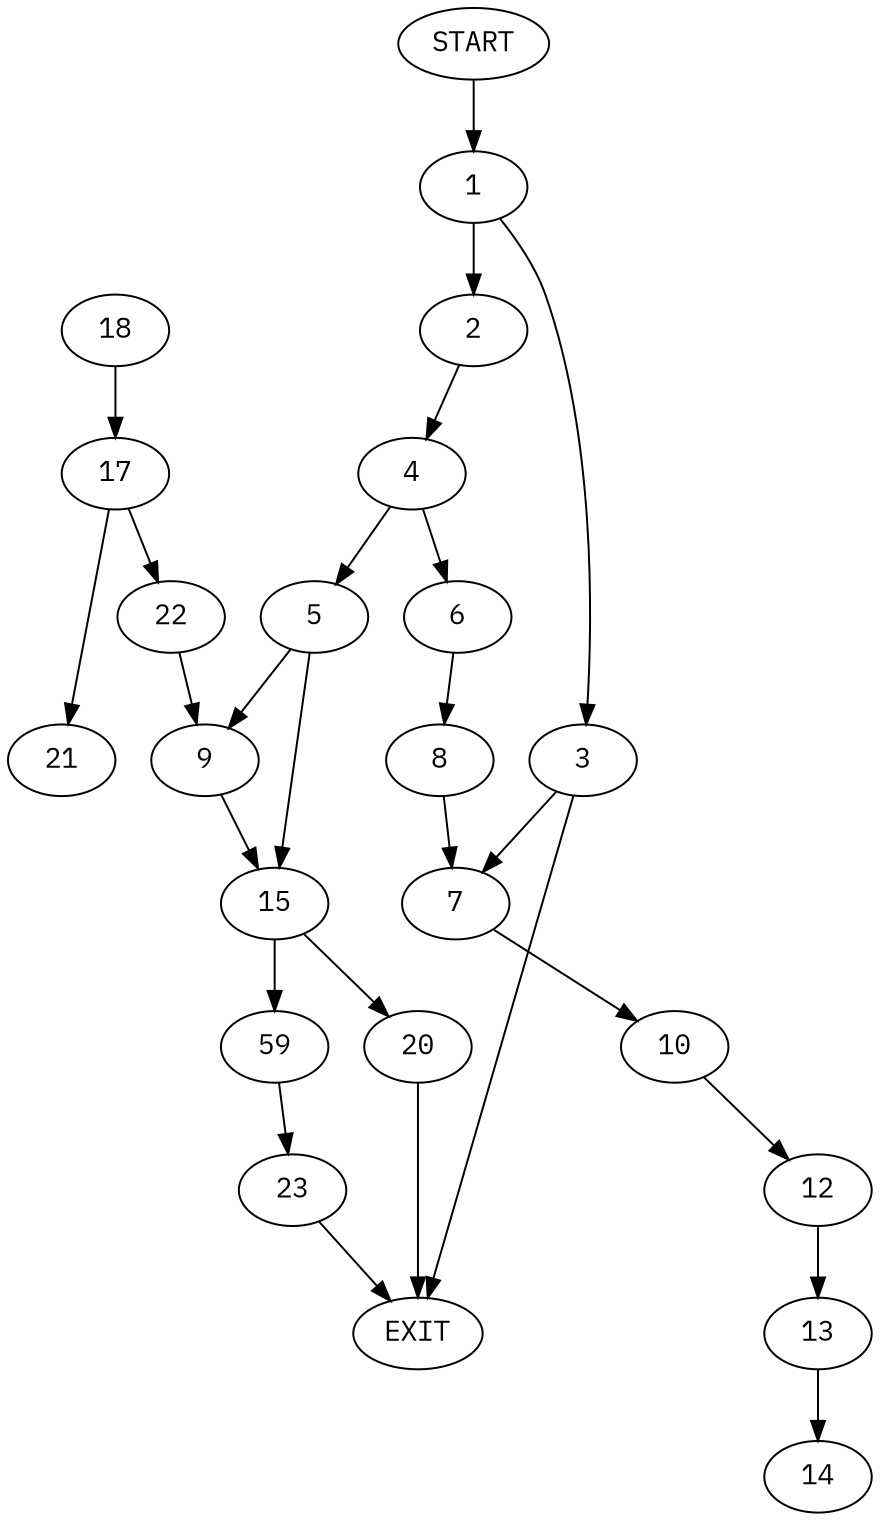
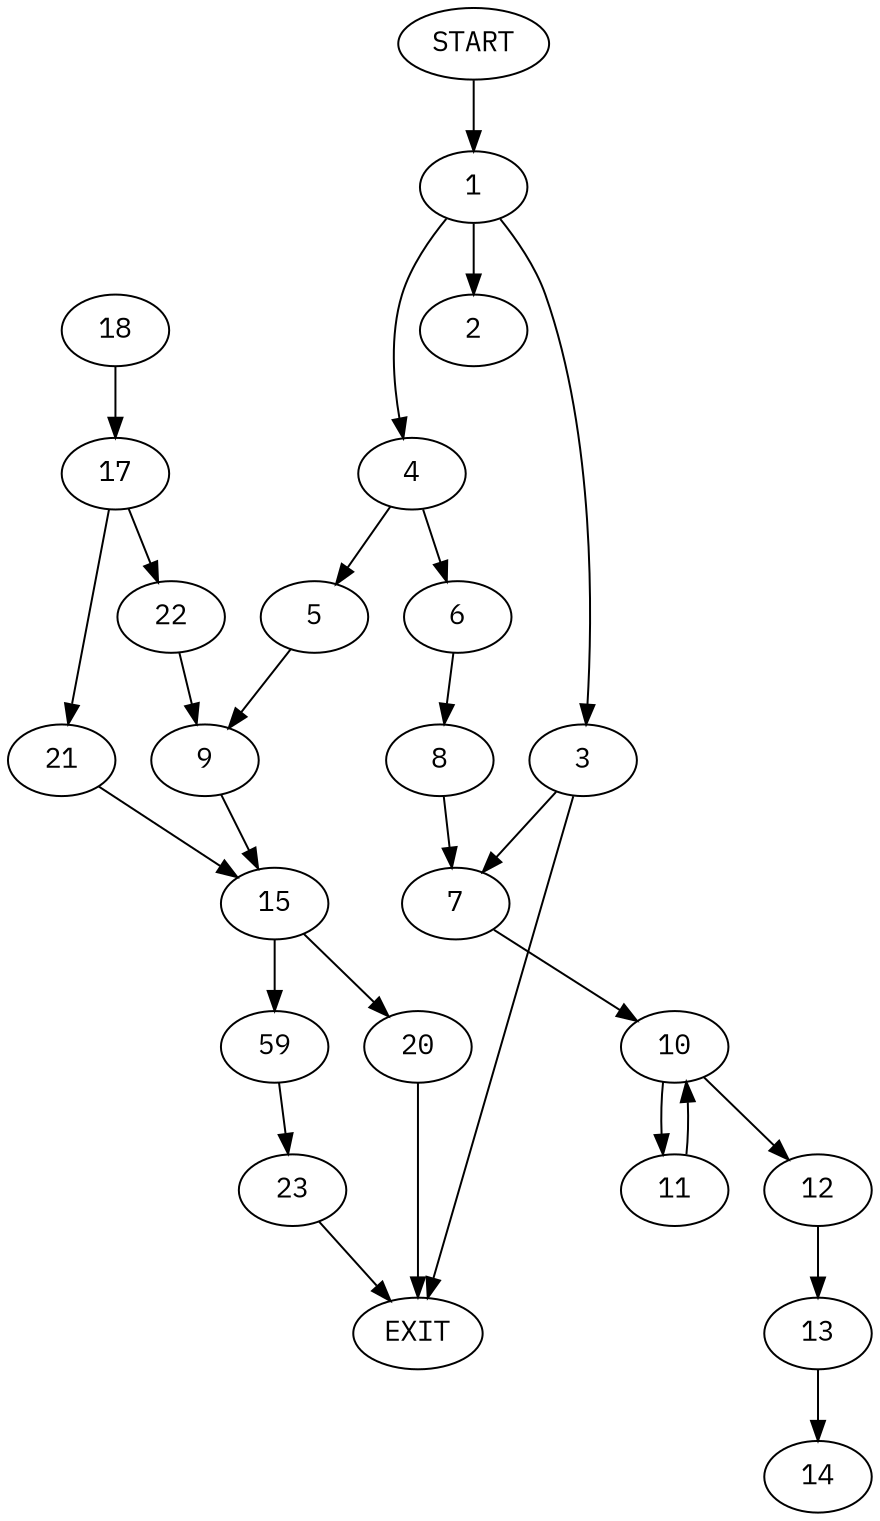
(447, 393) -> (398, 312)
(296, 750) -> (159, 826)
none -> (675, 1190)
